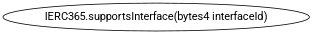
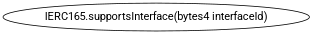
(156, 17) -> (156, 17)
